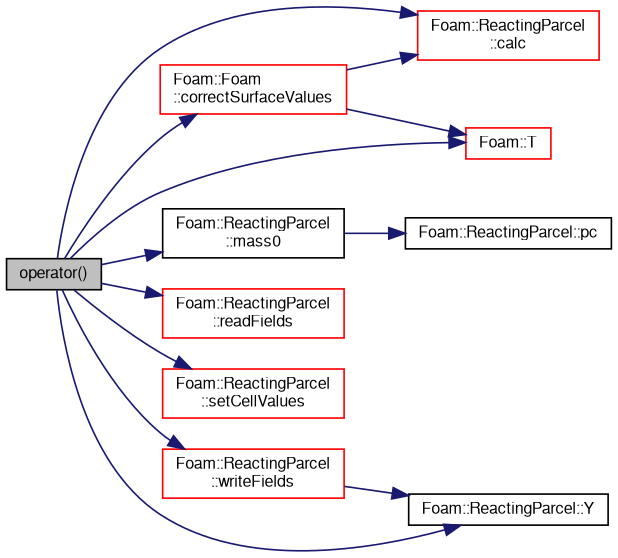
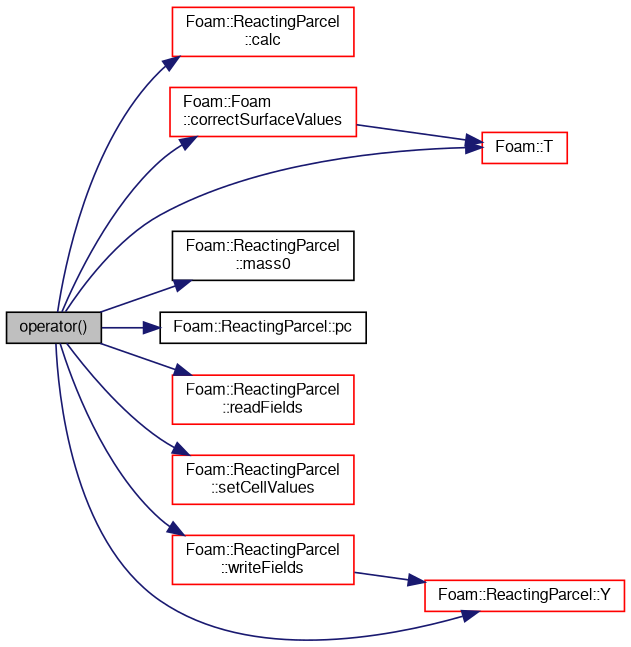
(374, 64) -> none
(367, 233) -> (123, 328)
(508, 510) -> (525, 596)
